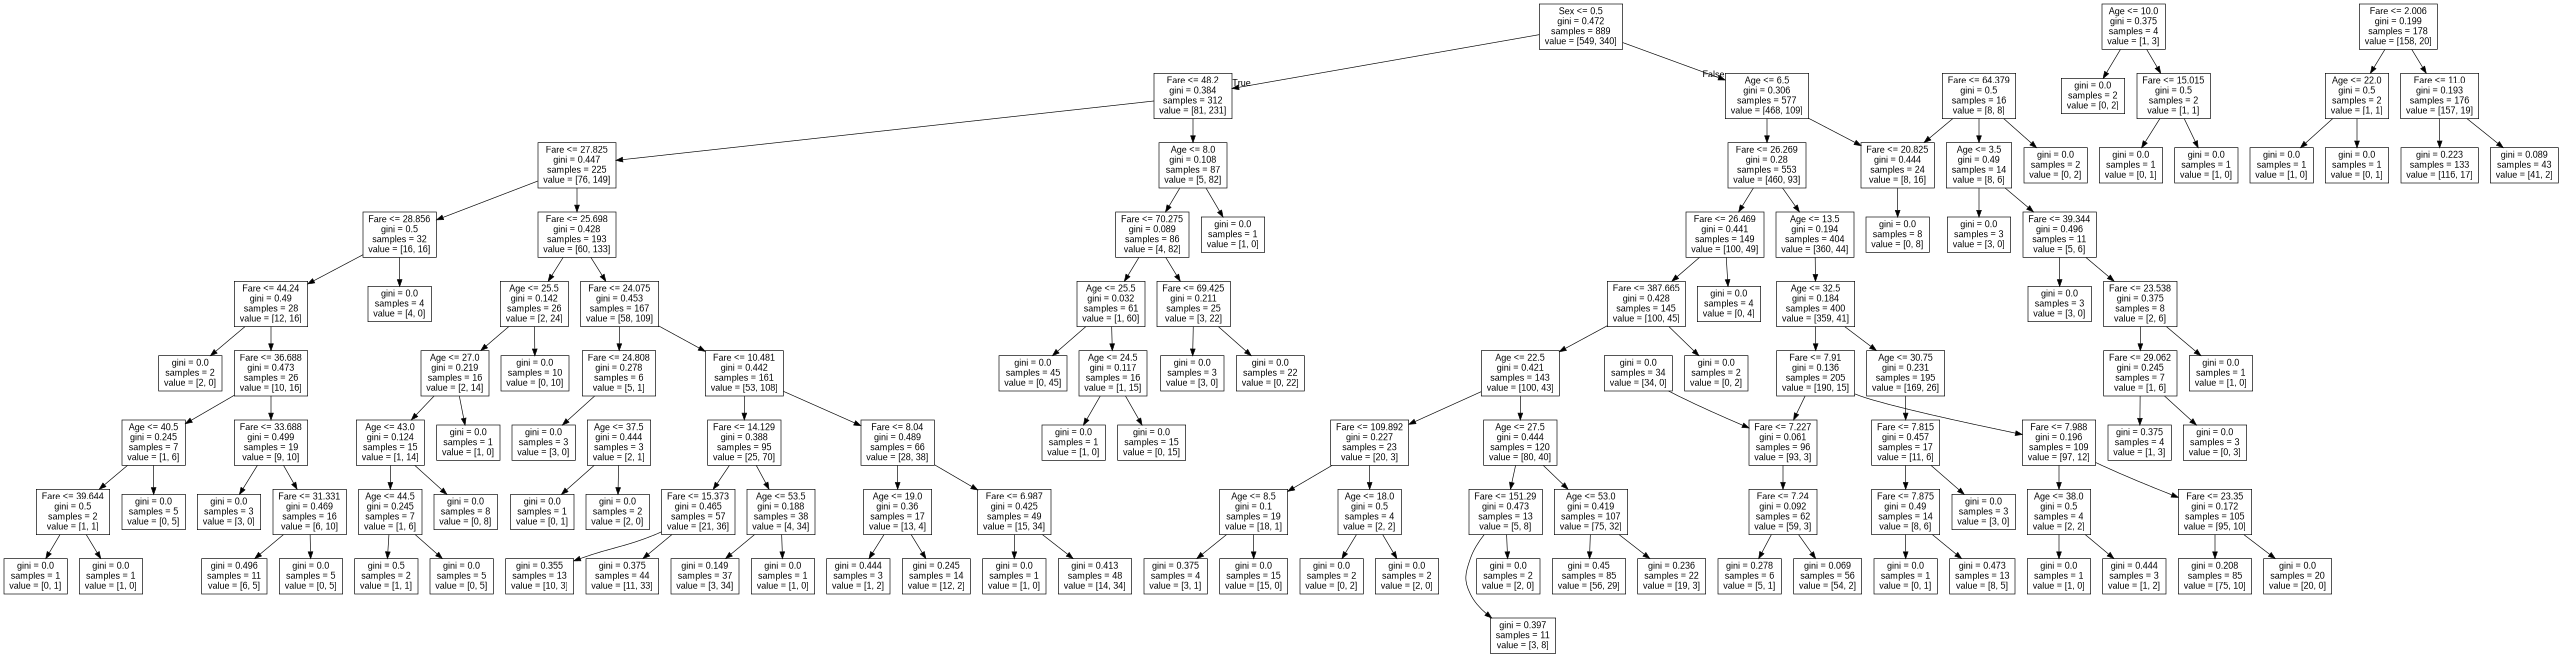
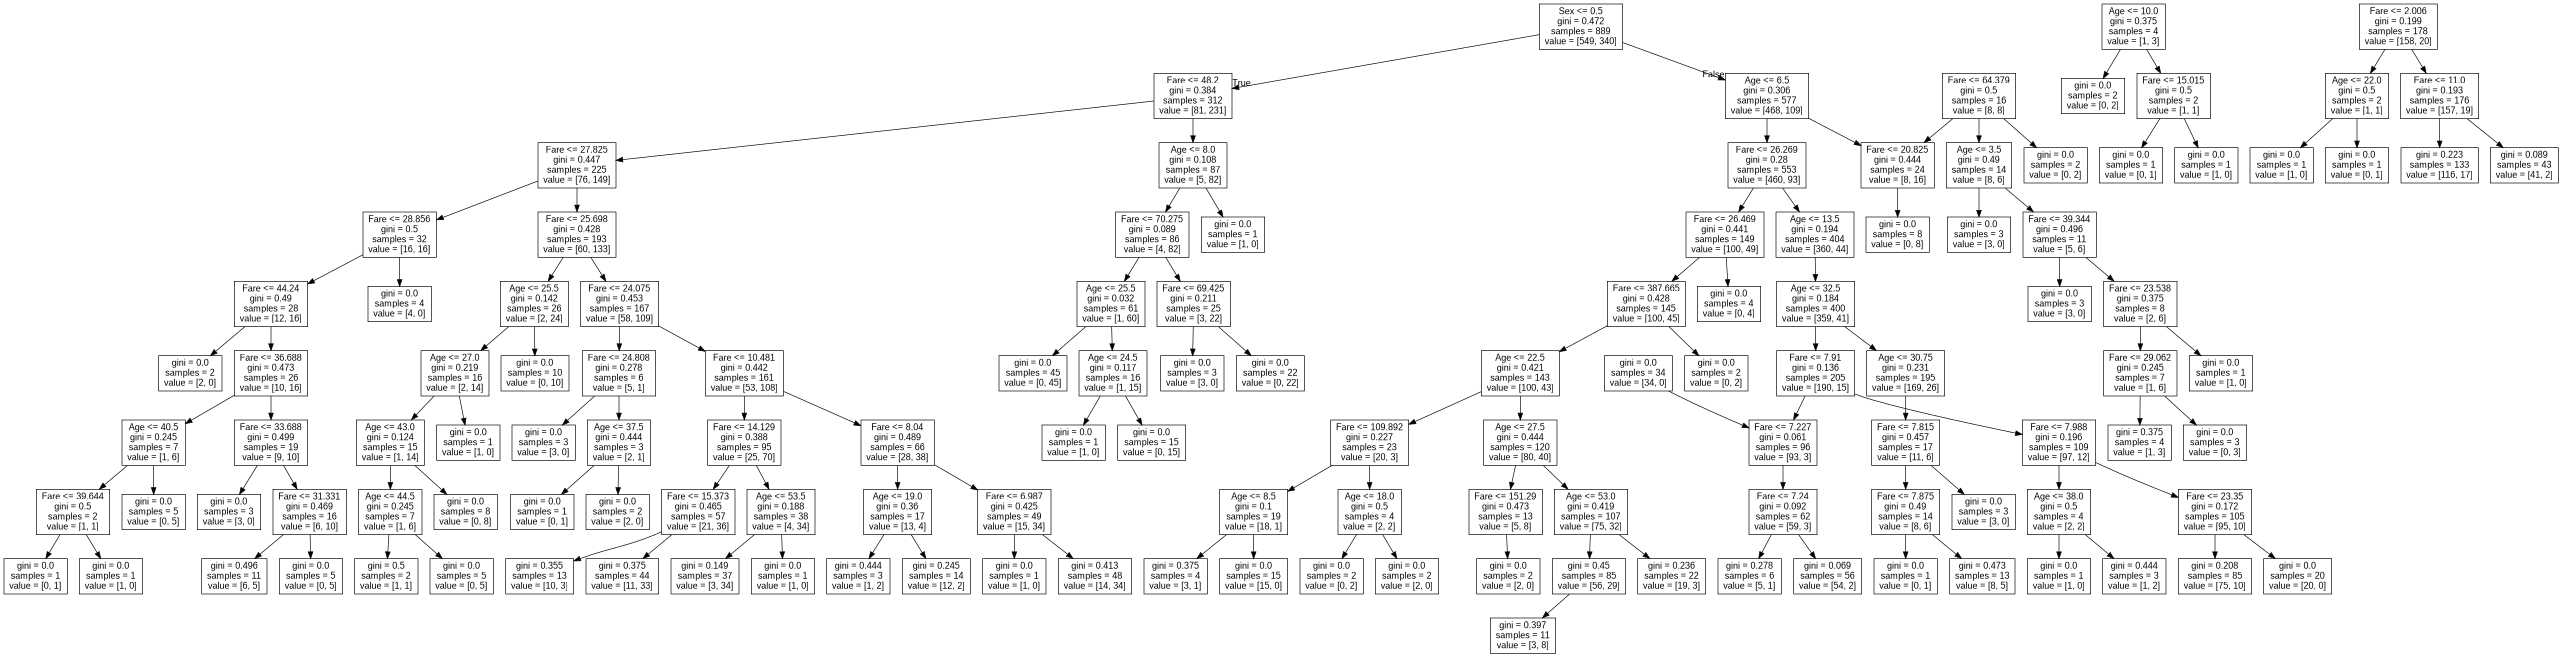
none -> (619, 405)
(1466, 575) -> (1559, 604)
